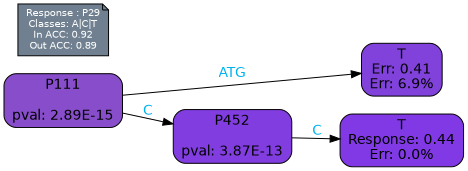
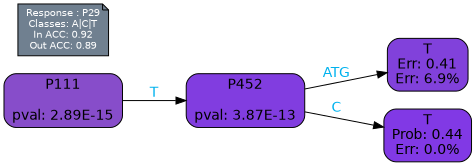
(237, 85) -> (341, 82)
(148, 111) -> (154, 93)
(402, 140) -> (428, 135)
